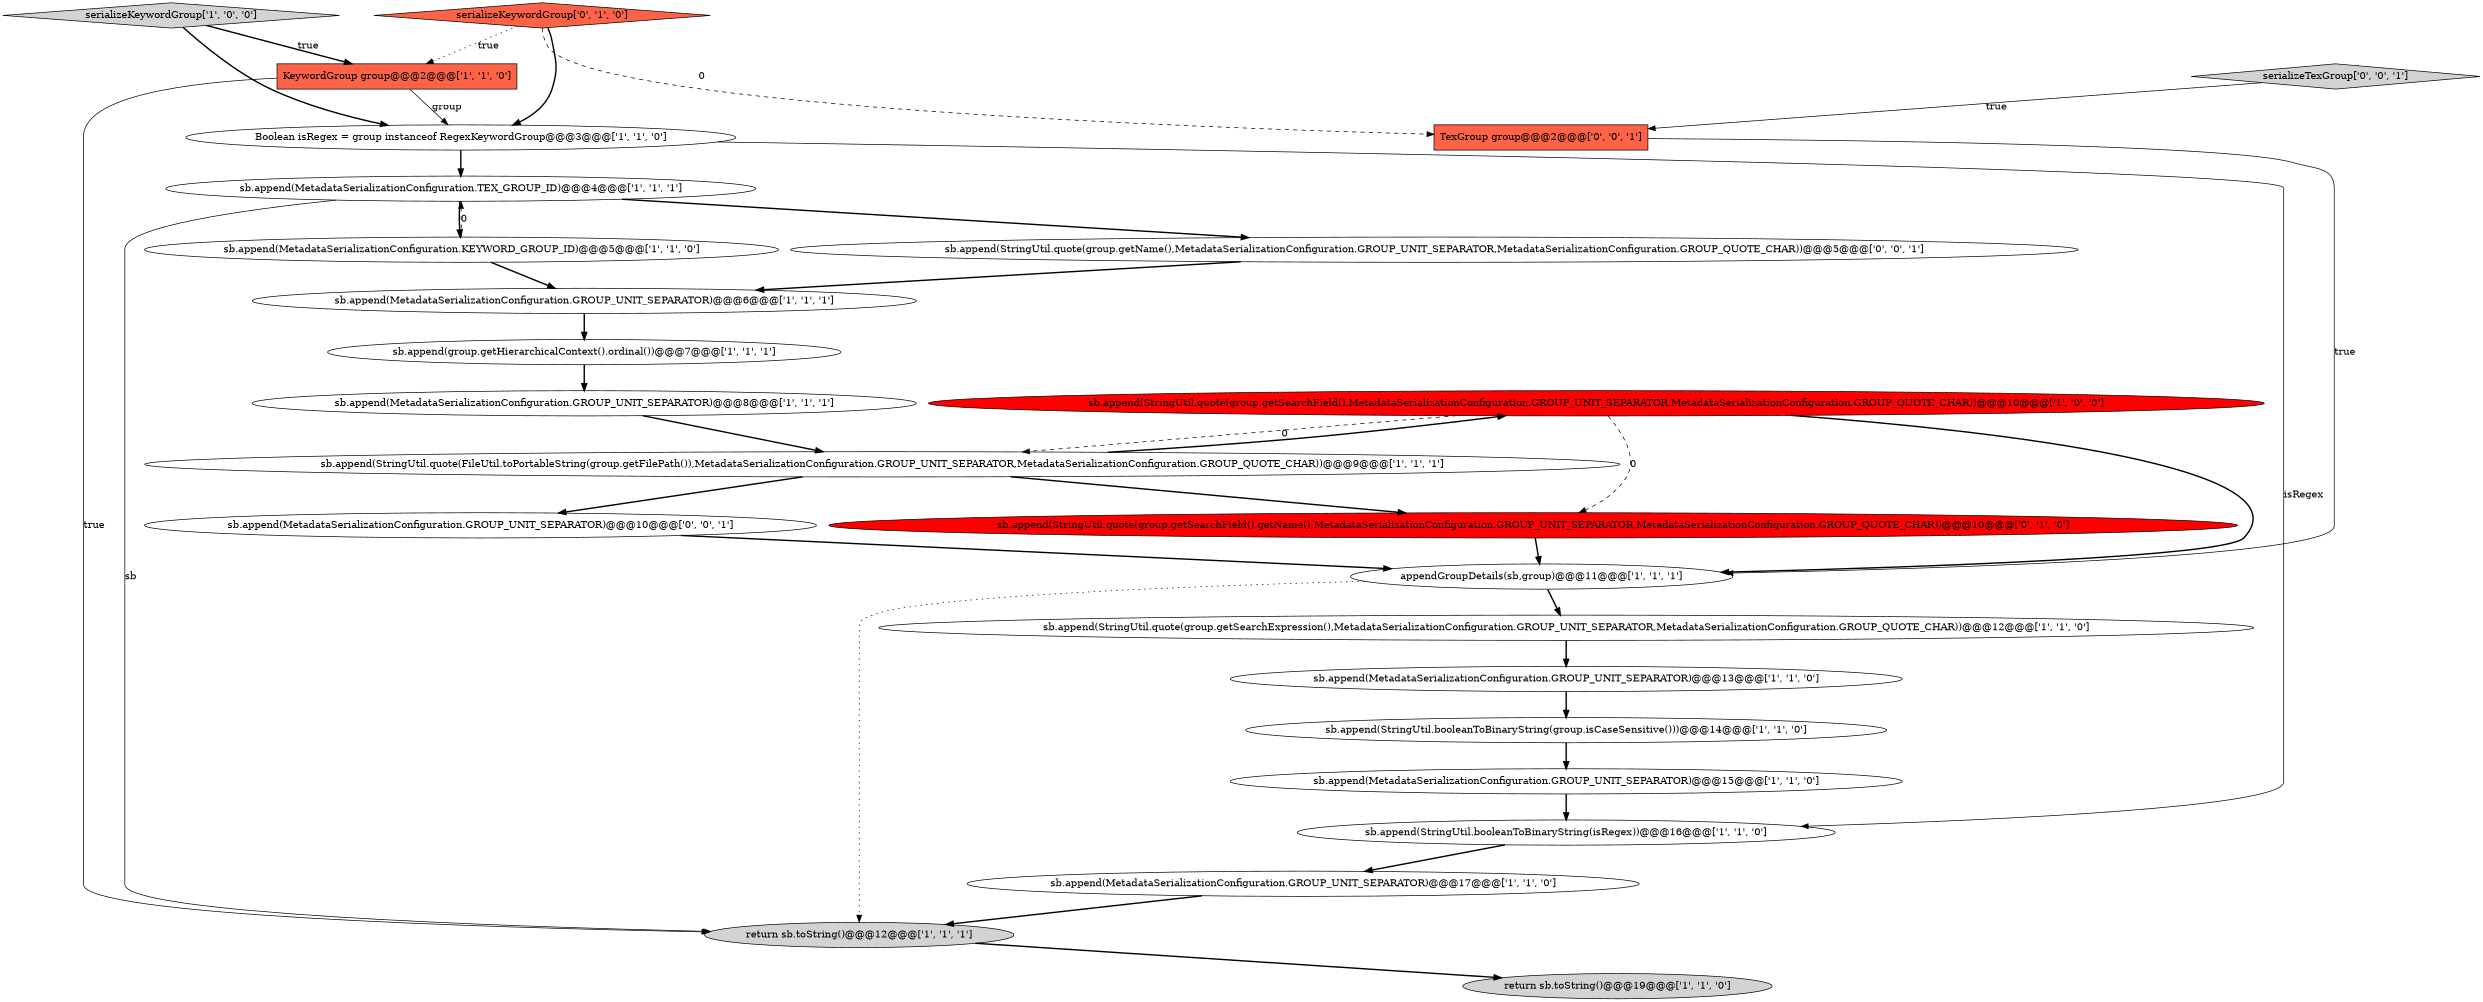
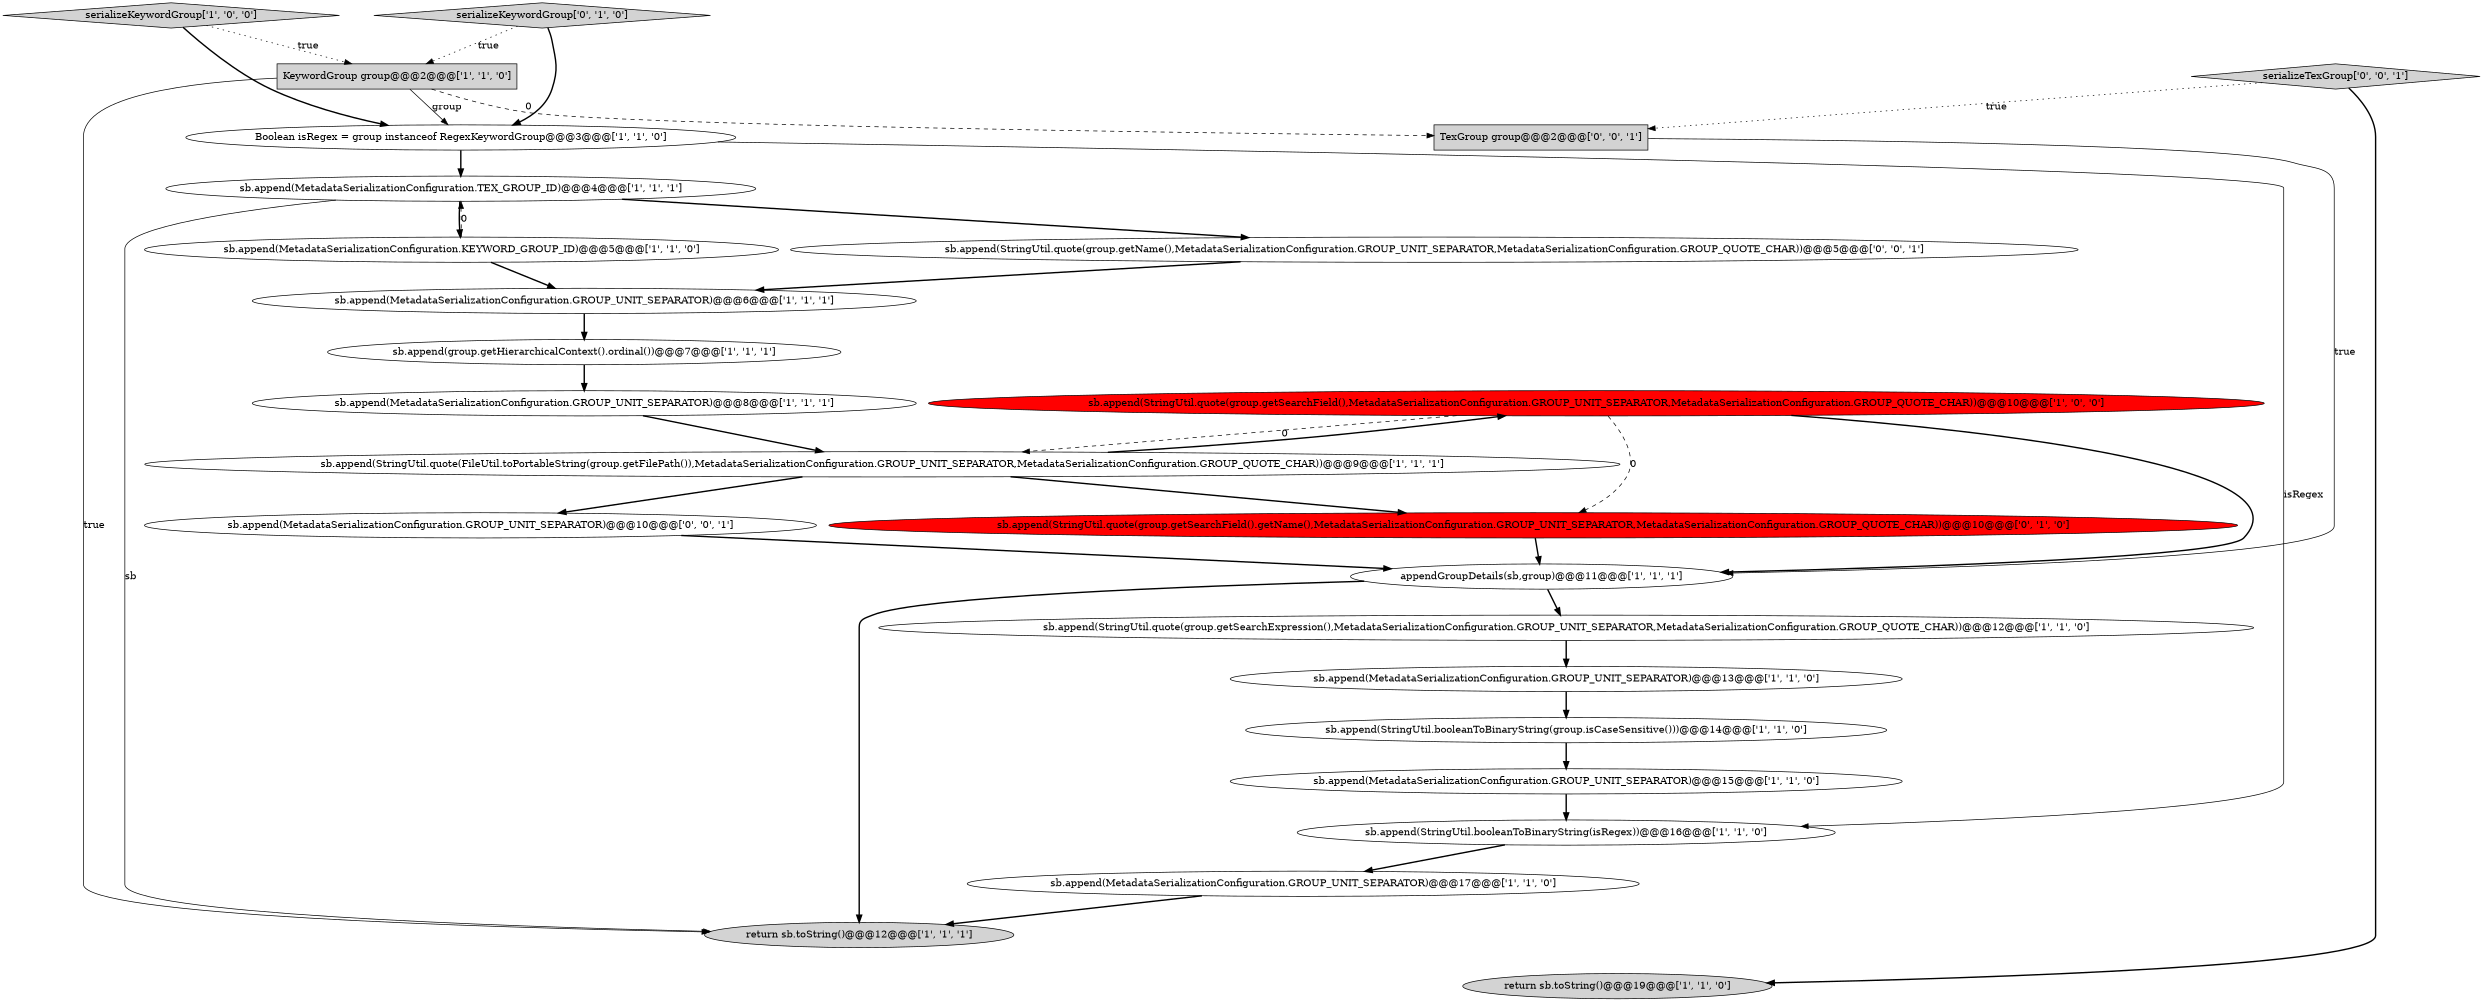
(542, 15) -> (542, 15)
(276, 44) -> (276, 44)
(397, 76) -> (397, 76)
(1959, 105) -> (1959, 105)
(973, 114) -> (928, 128)
(1541, 137) -> (1541, 137)
(964, 601) -> (964, 601)
(1235, 960) -> (2376, 811)
